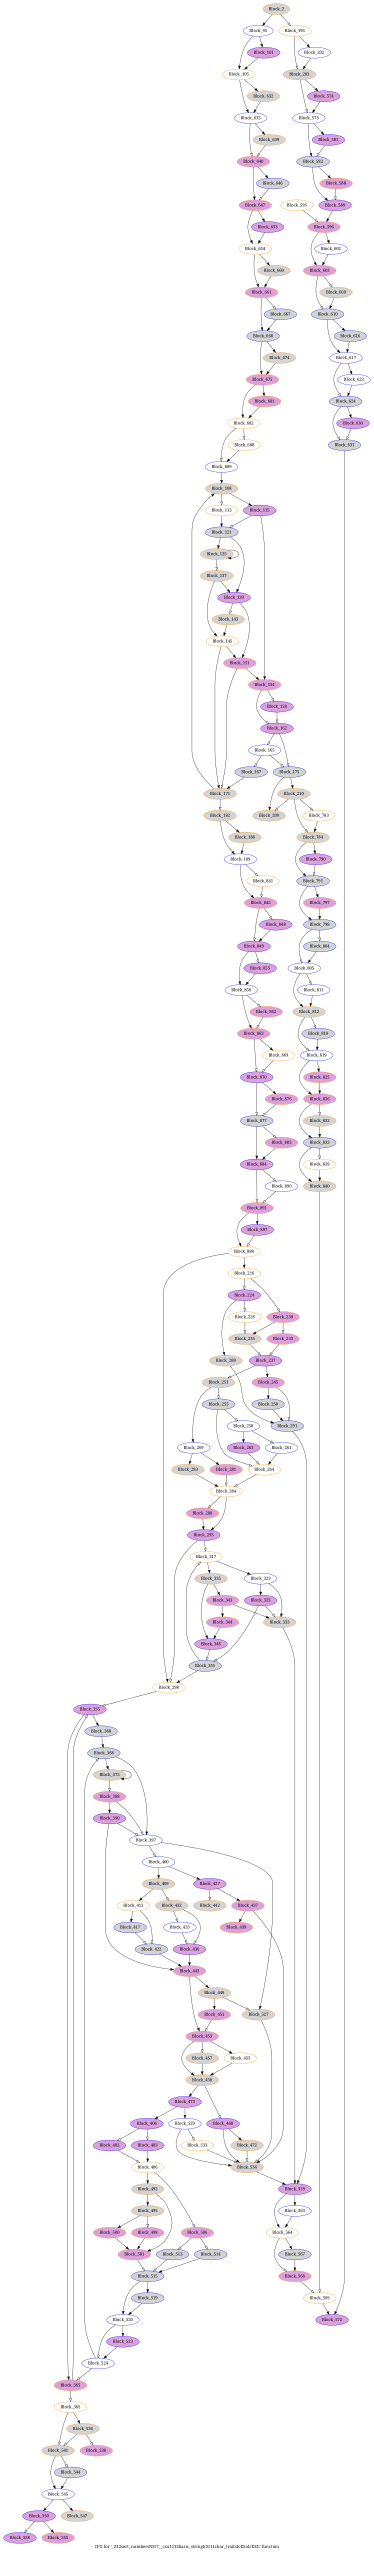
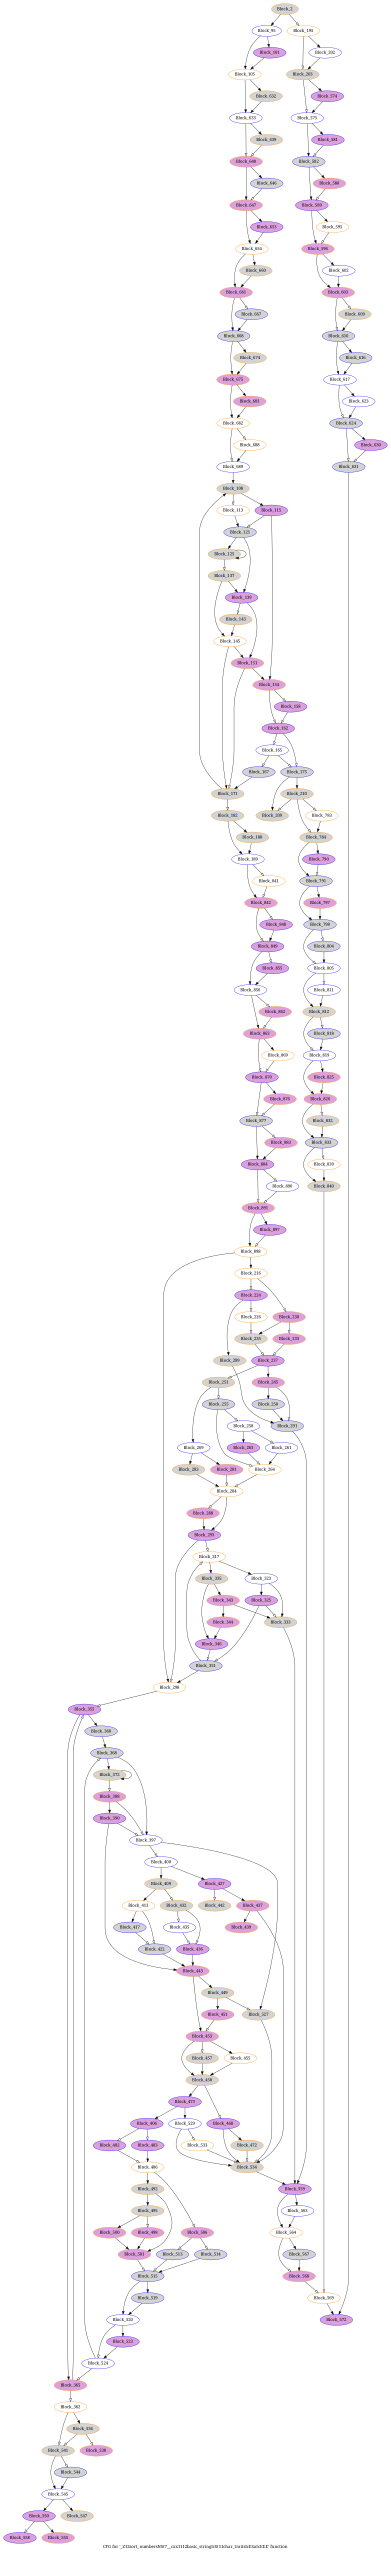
none -> (321, 215)
